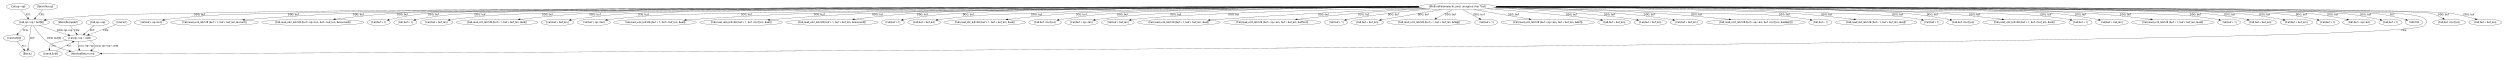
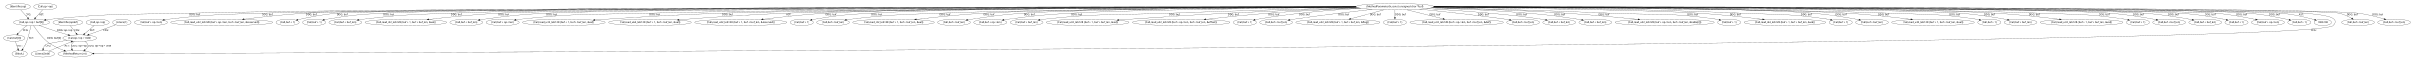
(878, 15) -> (789, 15)
(215, 22) -> none
